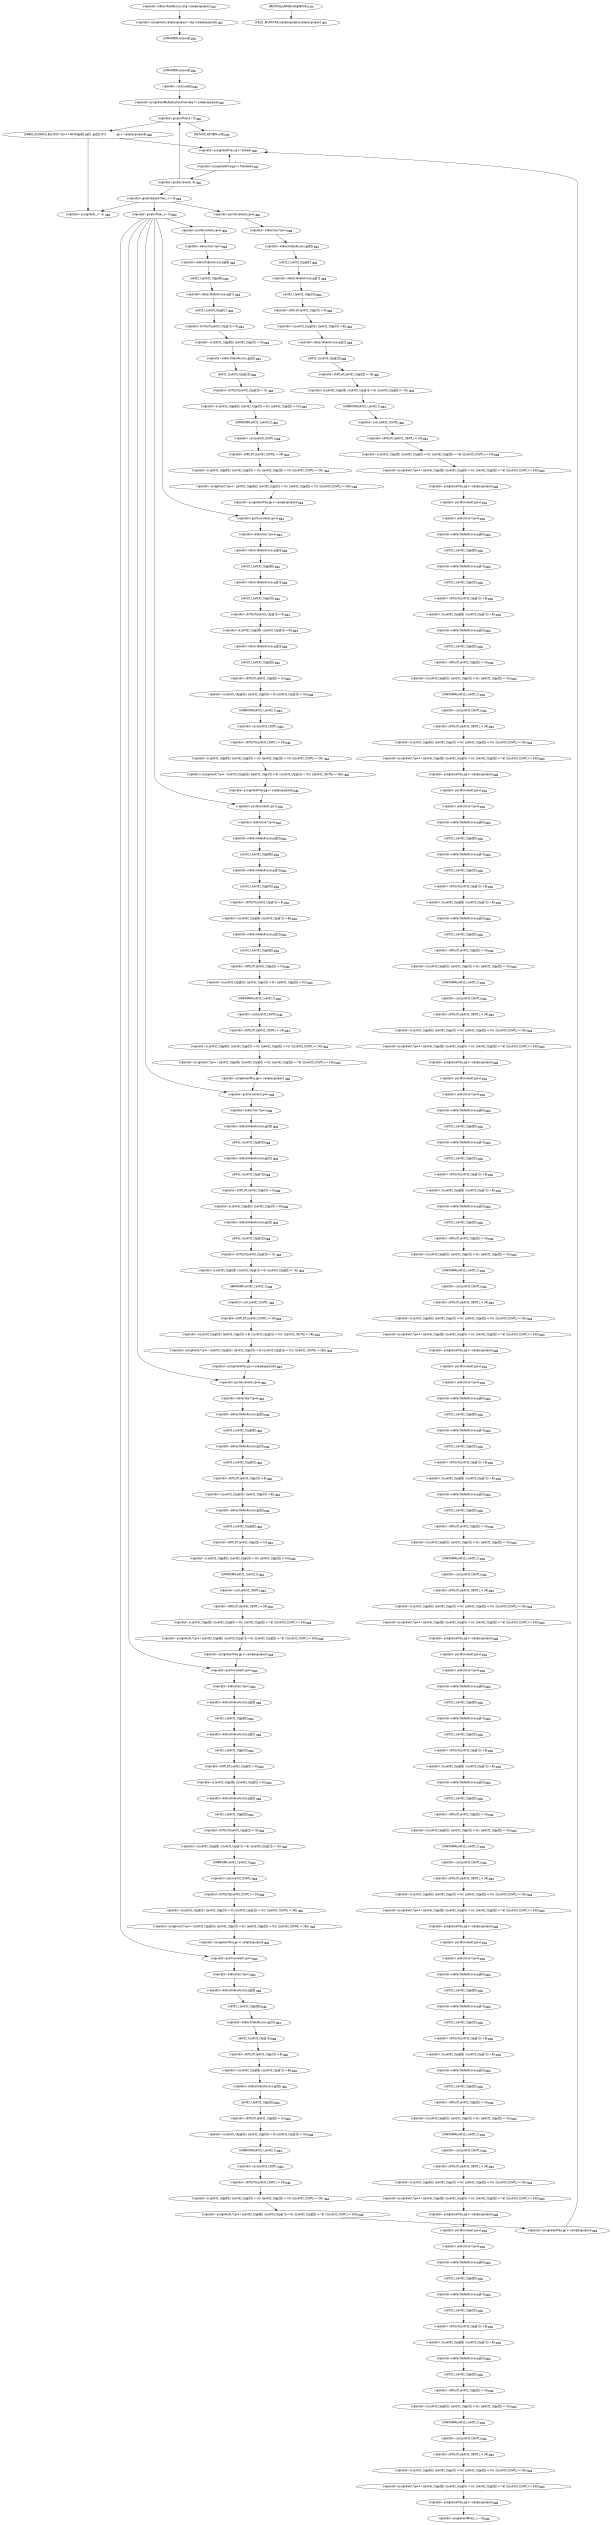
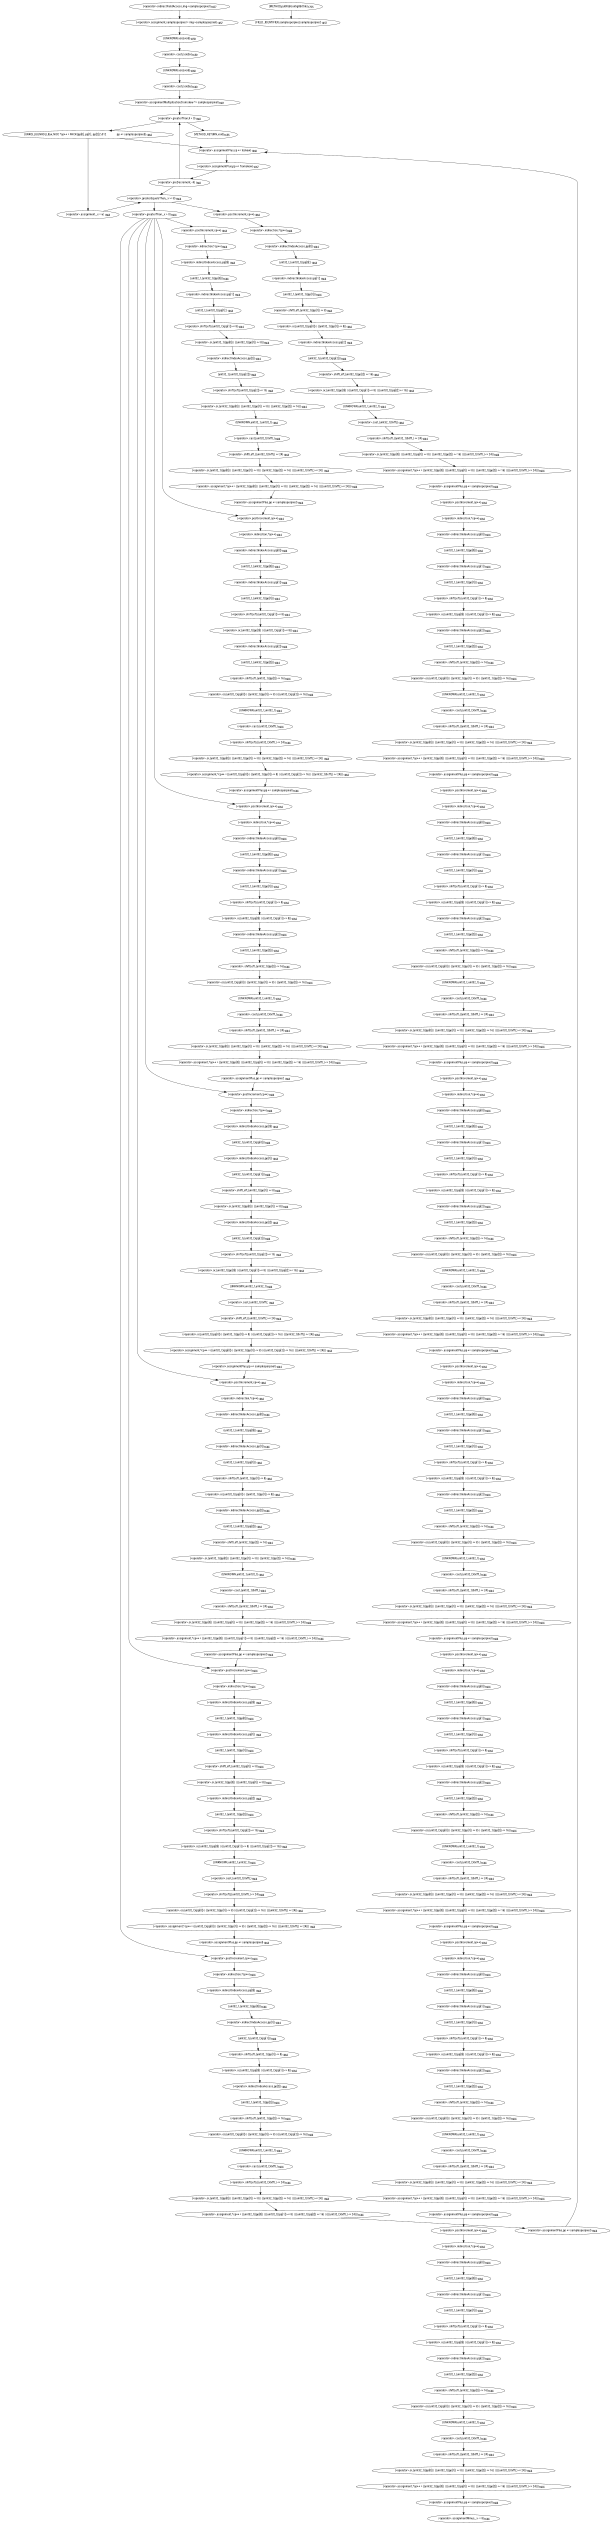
none -> (180, 55)
(230, 160) -> (227, 158)
(121, 206) -> (121, 207)
